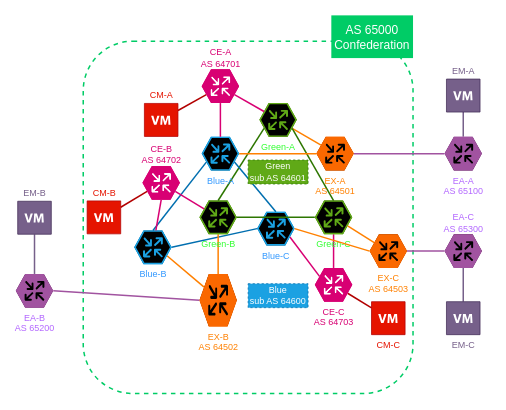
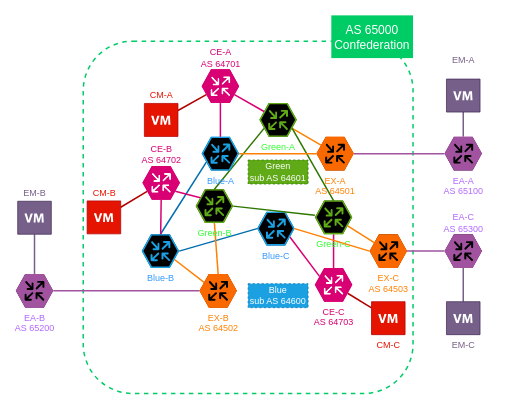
(463, 72) -> (463, 60)
(256, 188) -> none
(218, 218) -> (214, 206)
(153, 248) -> (160, 251)
(218, 300) -> (218, 291)
